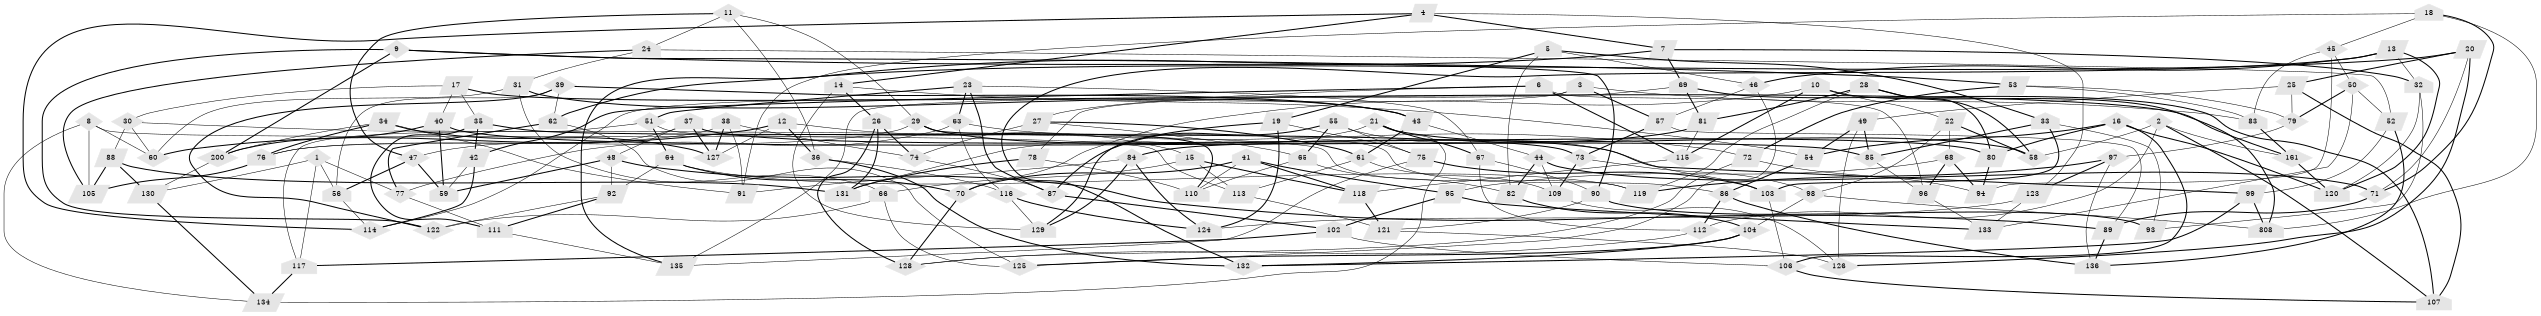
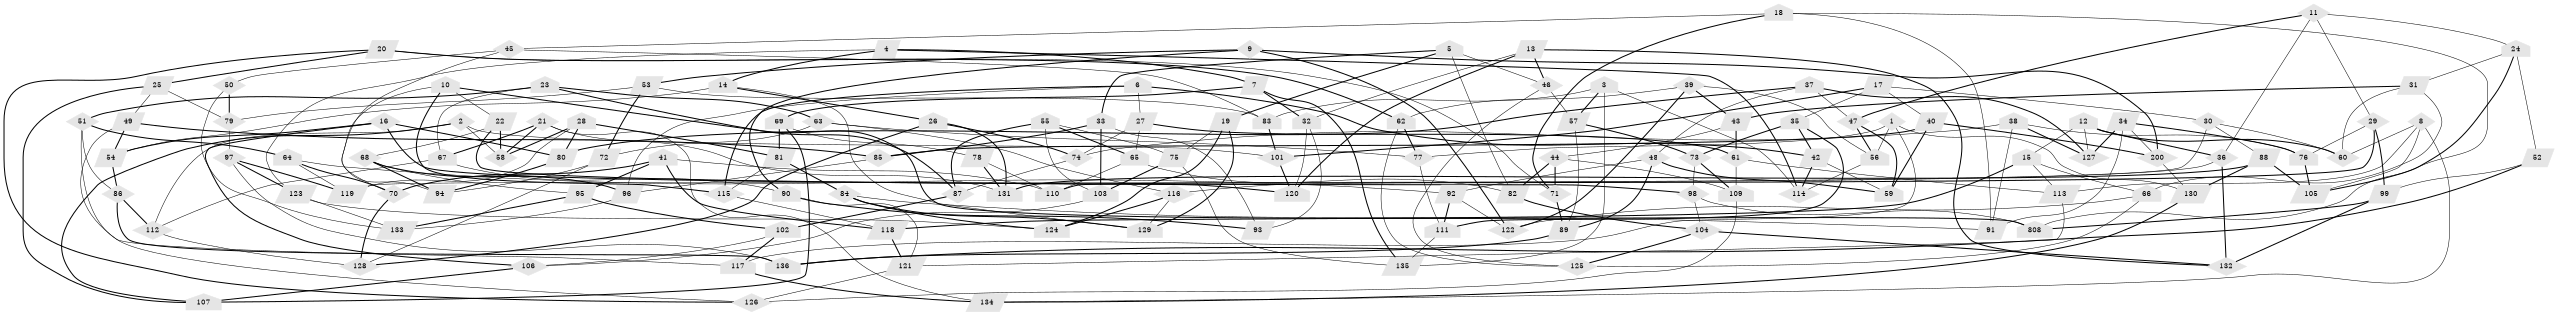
(2370, 102) -> none
(2292, 158) -> (1278, 158)
(1882, 171) -> (1059, 184)
